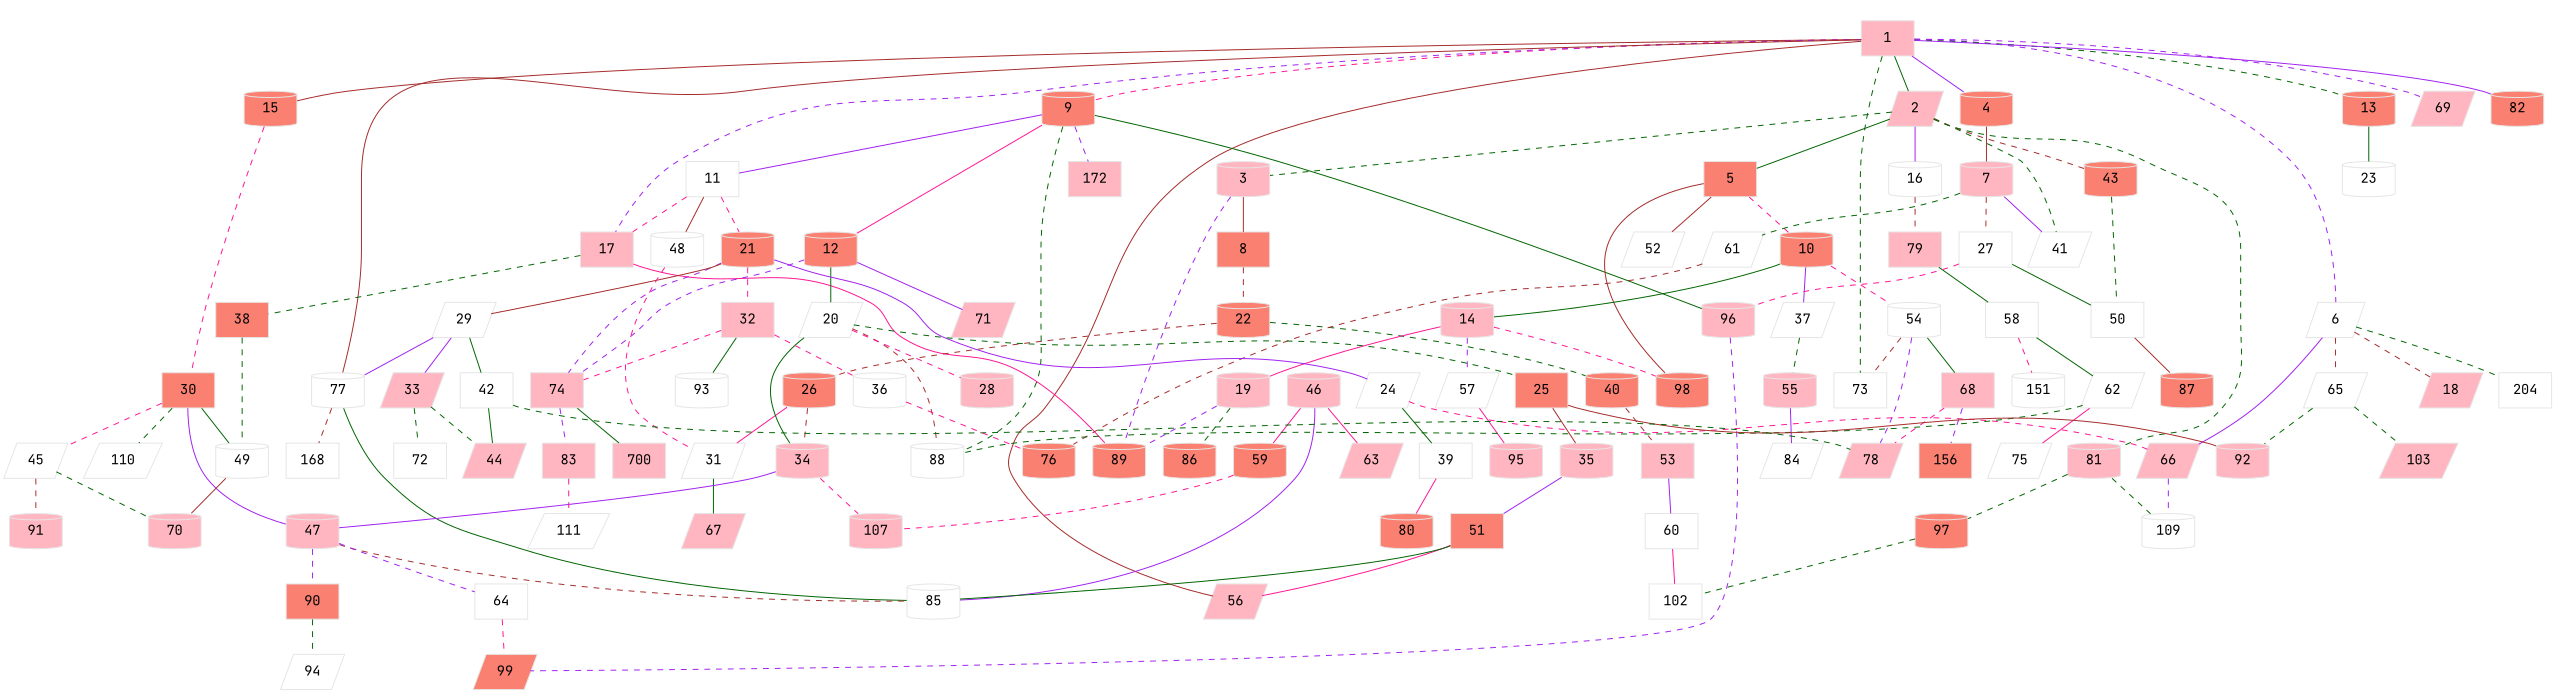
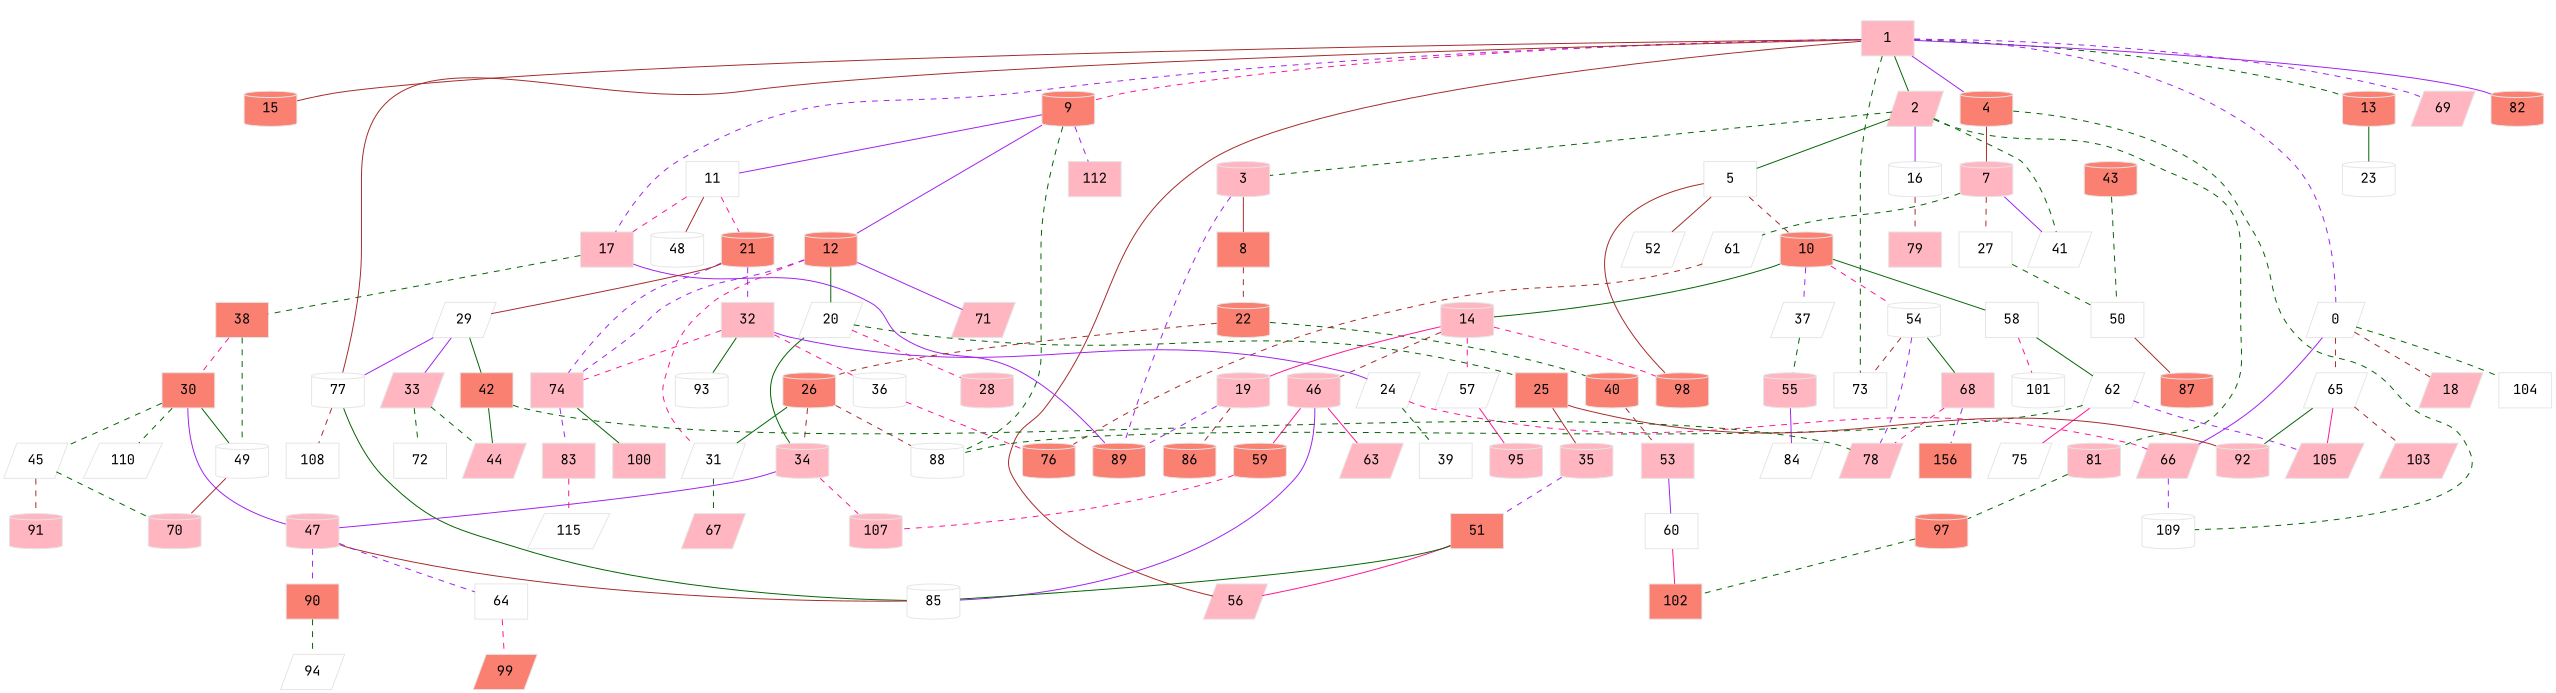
(2008, 145) -> none
(949, 179) -> (949, 179)
(1095, 179) -> (1095, 179)
(1730, 179) -> (1730, 179)
(1769, 215) -> (1769, 215)
(223, 248) -> (215, 355)
(748, 285) -> (748, 290)
(1805, 285) -> (1805, 285)
(1963, 285) -> (1909, 285)
(2052, 285) -> (2052, 285)
(885, 317) -> (885, 317)
(1728, 320) -> none
(2336, 320) -> (2336, 320)
(1467, 355) -> (1467, 355)
none -> (1385, 356)
(1060, 366) -> (1071, 353)
(914, 372) -> (873, 426)
(626, 376) -> (688, 326)
(487, 390) -> (487, 390)
(2038, 390) -> (2038, 390)
(2525, 390) -> (2525, 390)
(1221, 420) -> (1221, 420)
(114, 425) -> (114, 425)
(762, 425) -> (762, 425)
(2376, 425) -> (2376, 425)
(1417, 426) -> (1417, 426)
(2289, 426) -> (2289, 426)
(313, 461) -> (313, 461)
(639, 461) -> (639, 461)
none -> (2325, 461)
(1533, 495) -> (1533, 495)
(713, 496) -> (713, 496)
(2131, 496) -> (2352, 362)
(569, 531) -> (569, 531)
(1407, 531) -> none
(621, 590) -> (621, 590)
(1676, 602) -> (1676, 602)
